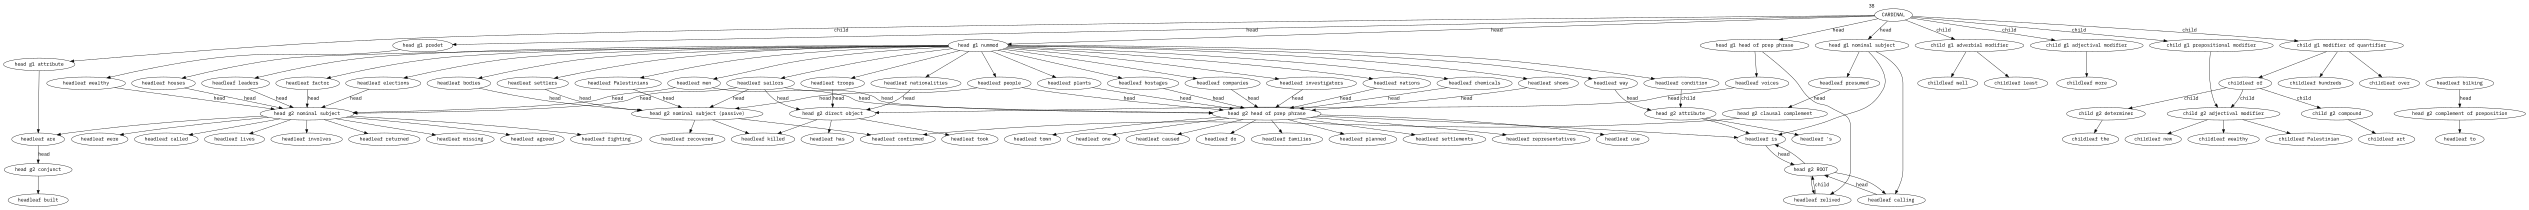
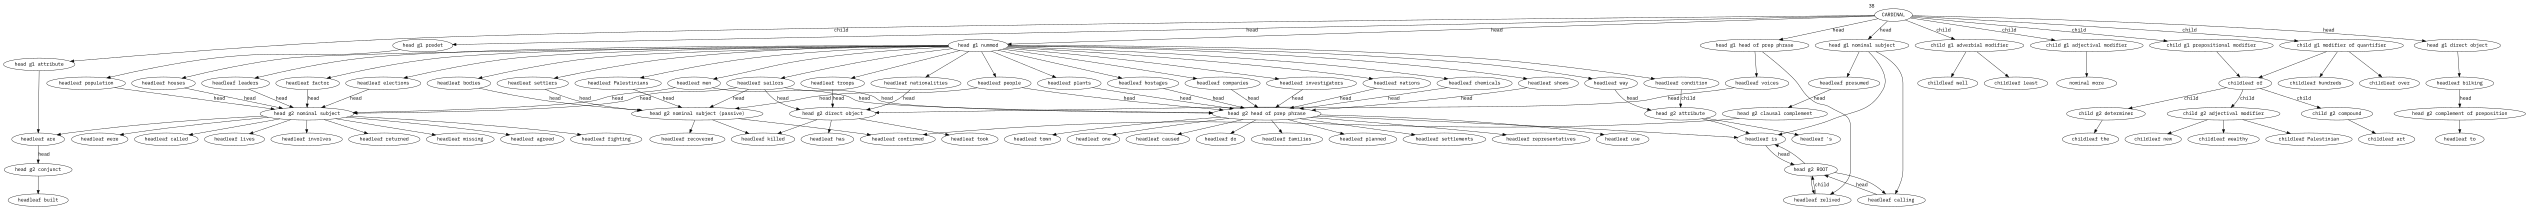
none -> (2457, 46)
(2210, 79) -> (2227, 63)
(86, 83) -> (86, 83)
(2087, 83) -> (2087, 83)
